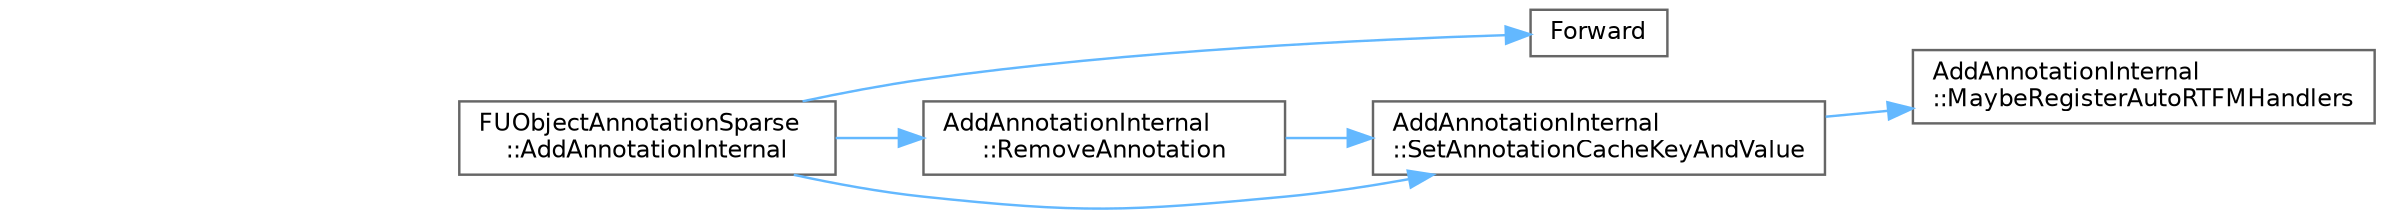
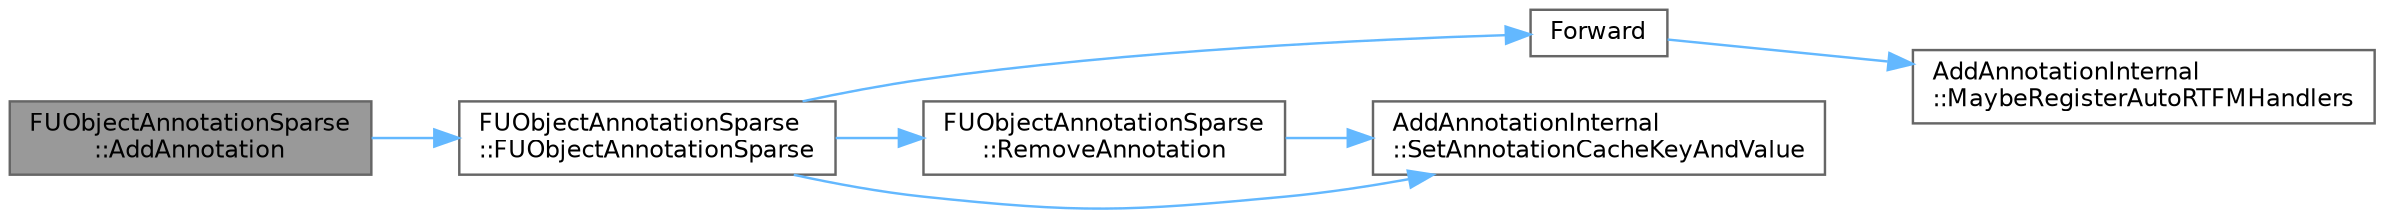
(1857, 114) -> (1778, 51)
none -> (191, 138)
(647, 138) -> (647, 138)
(1104, 138) -> (1104, 138)
